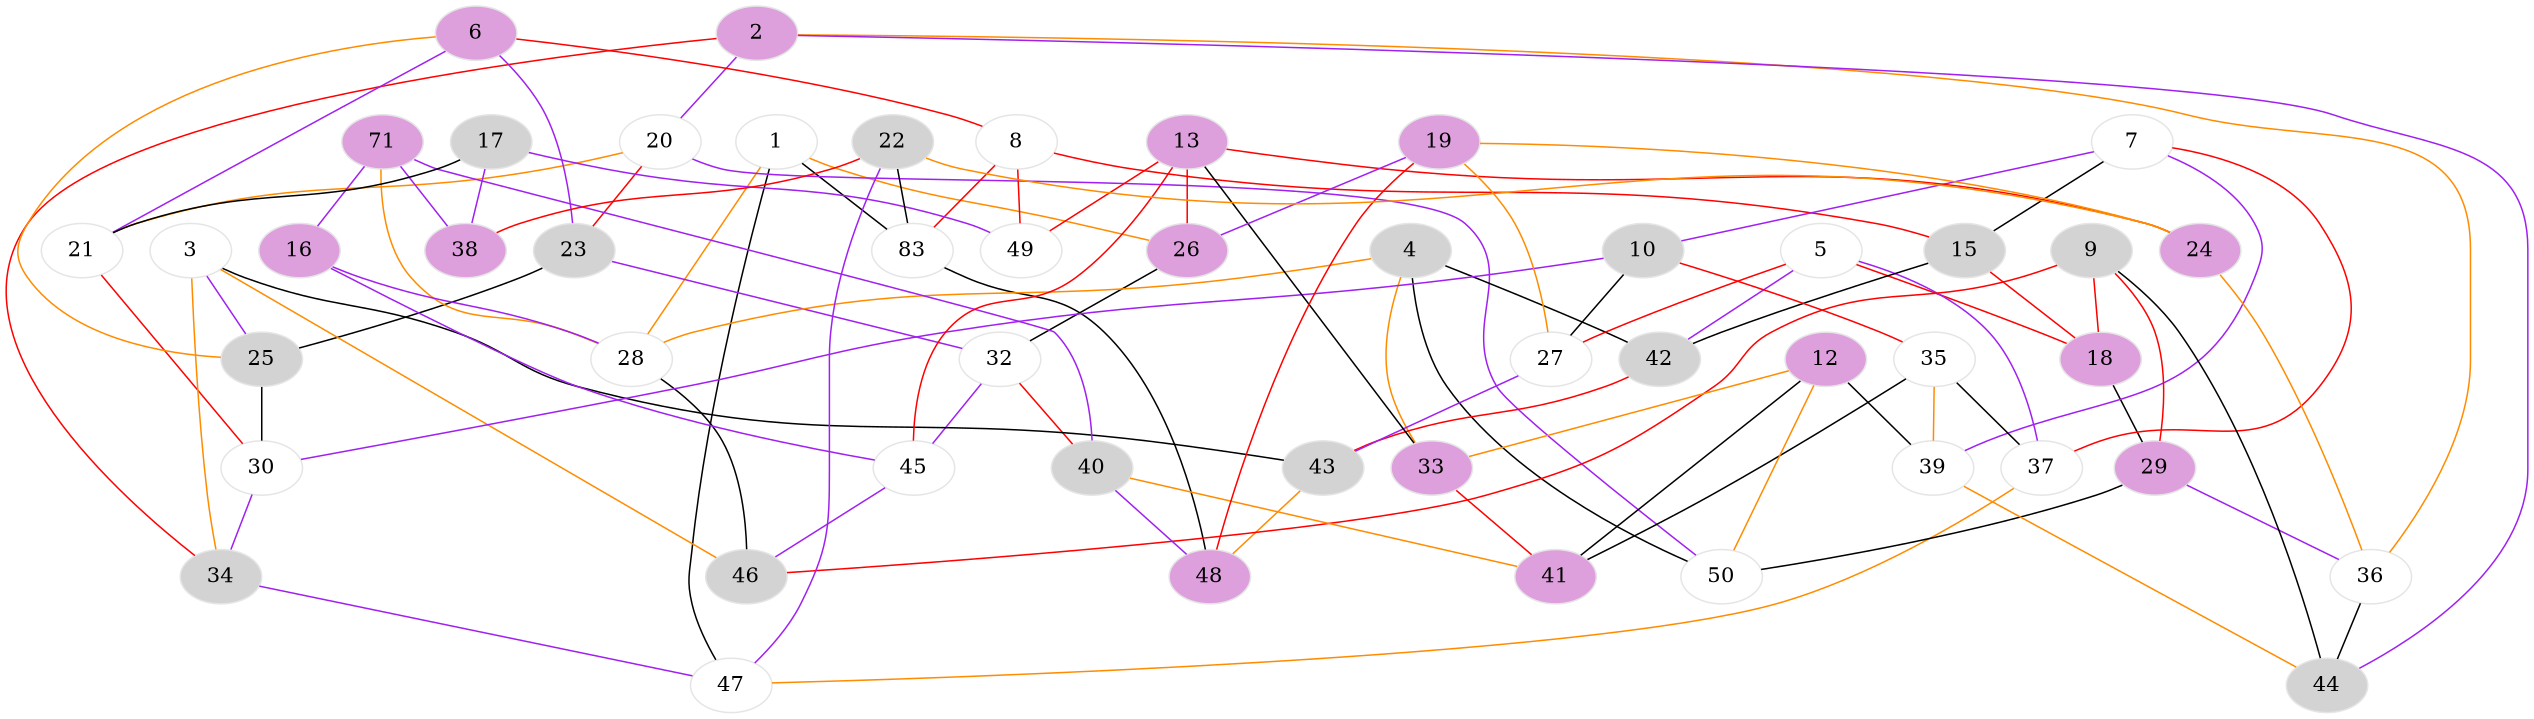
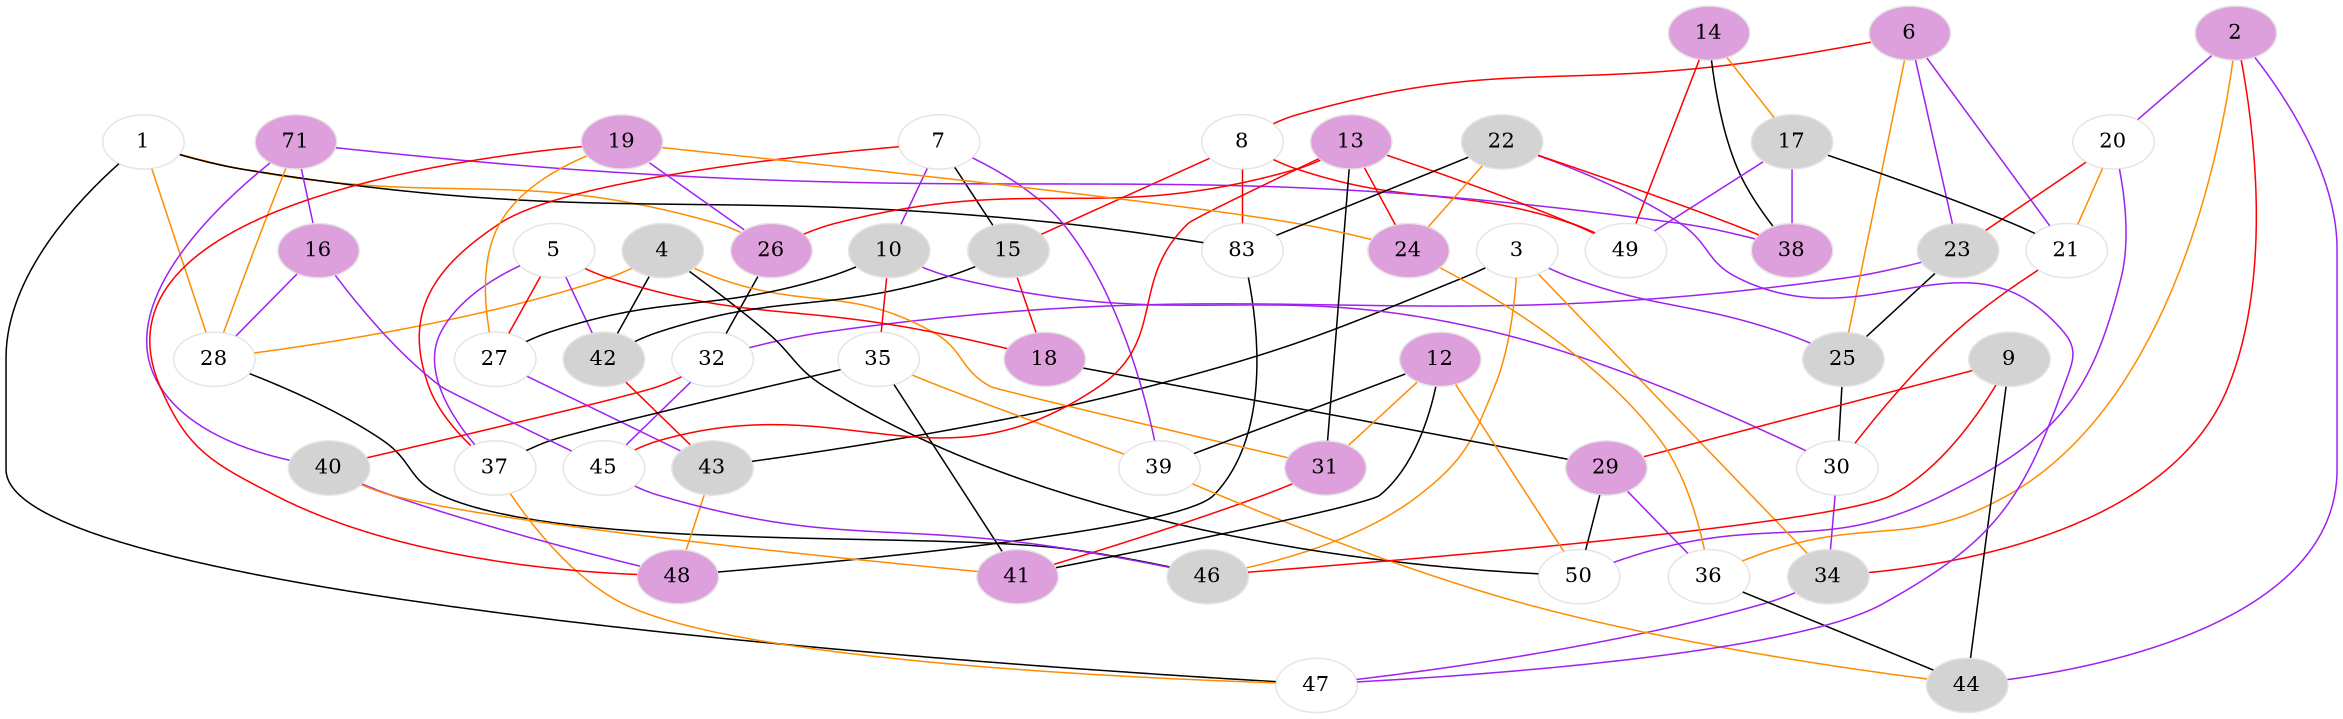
none -> (1709, 33)
(2096, 305) -> none
(1432, 468) -> (1326, 468)
